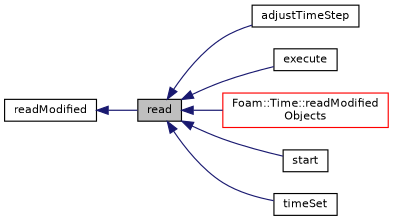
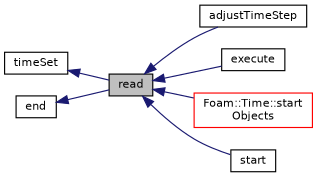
(51, 110) -> (36, 107)
(306, 110) -> (253, 110)
(216, 178) -> (94, 77)
